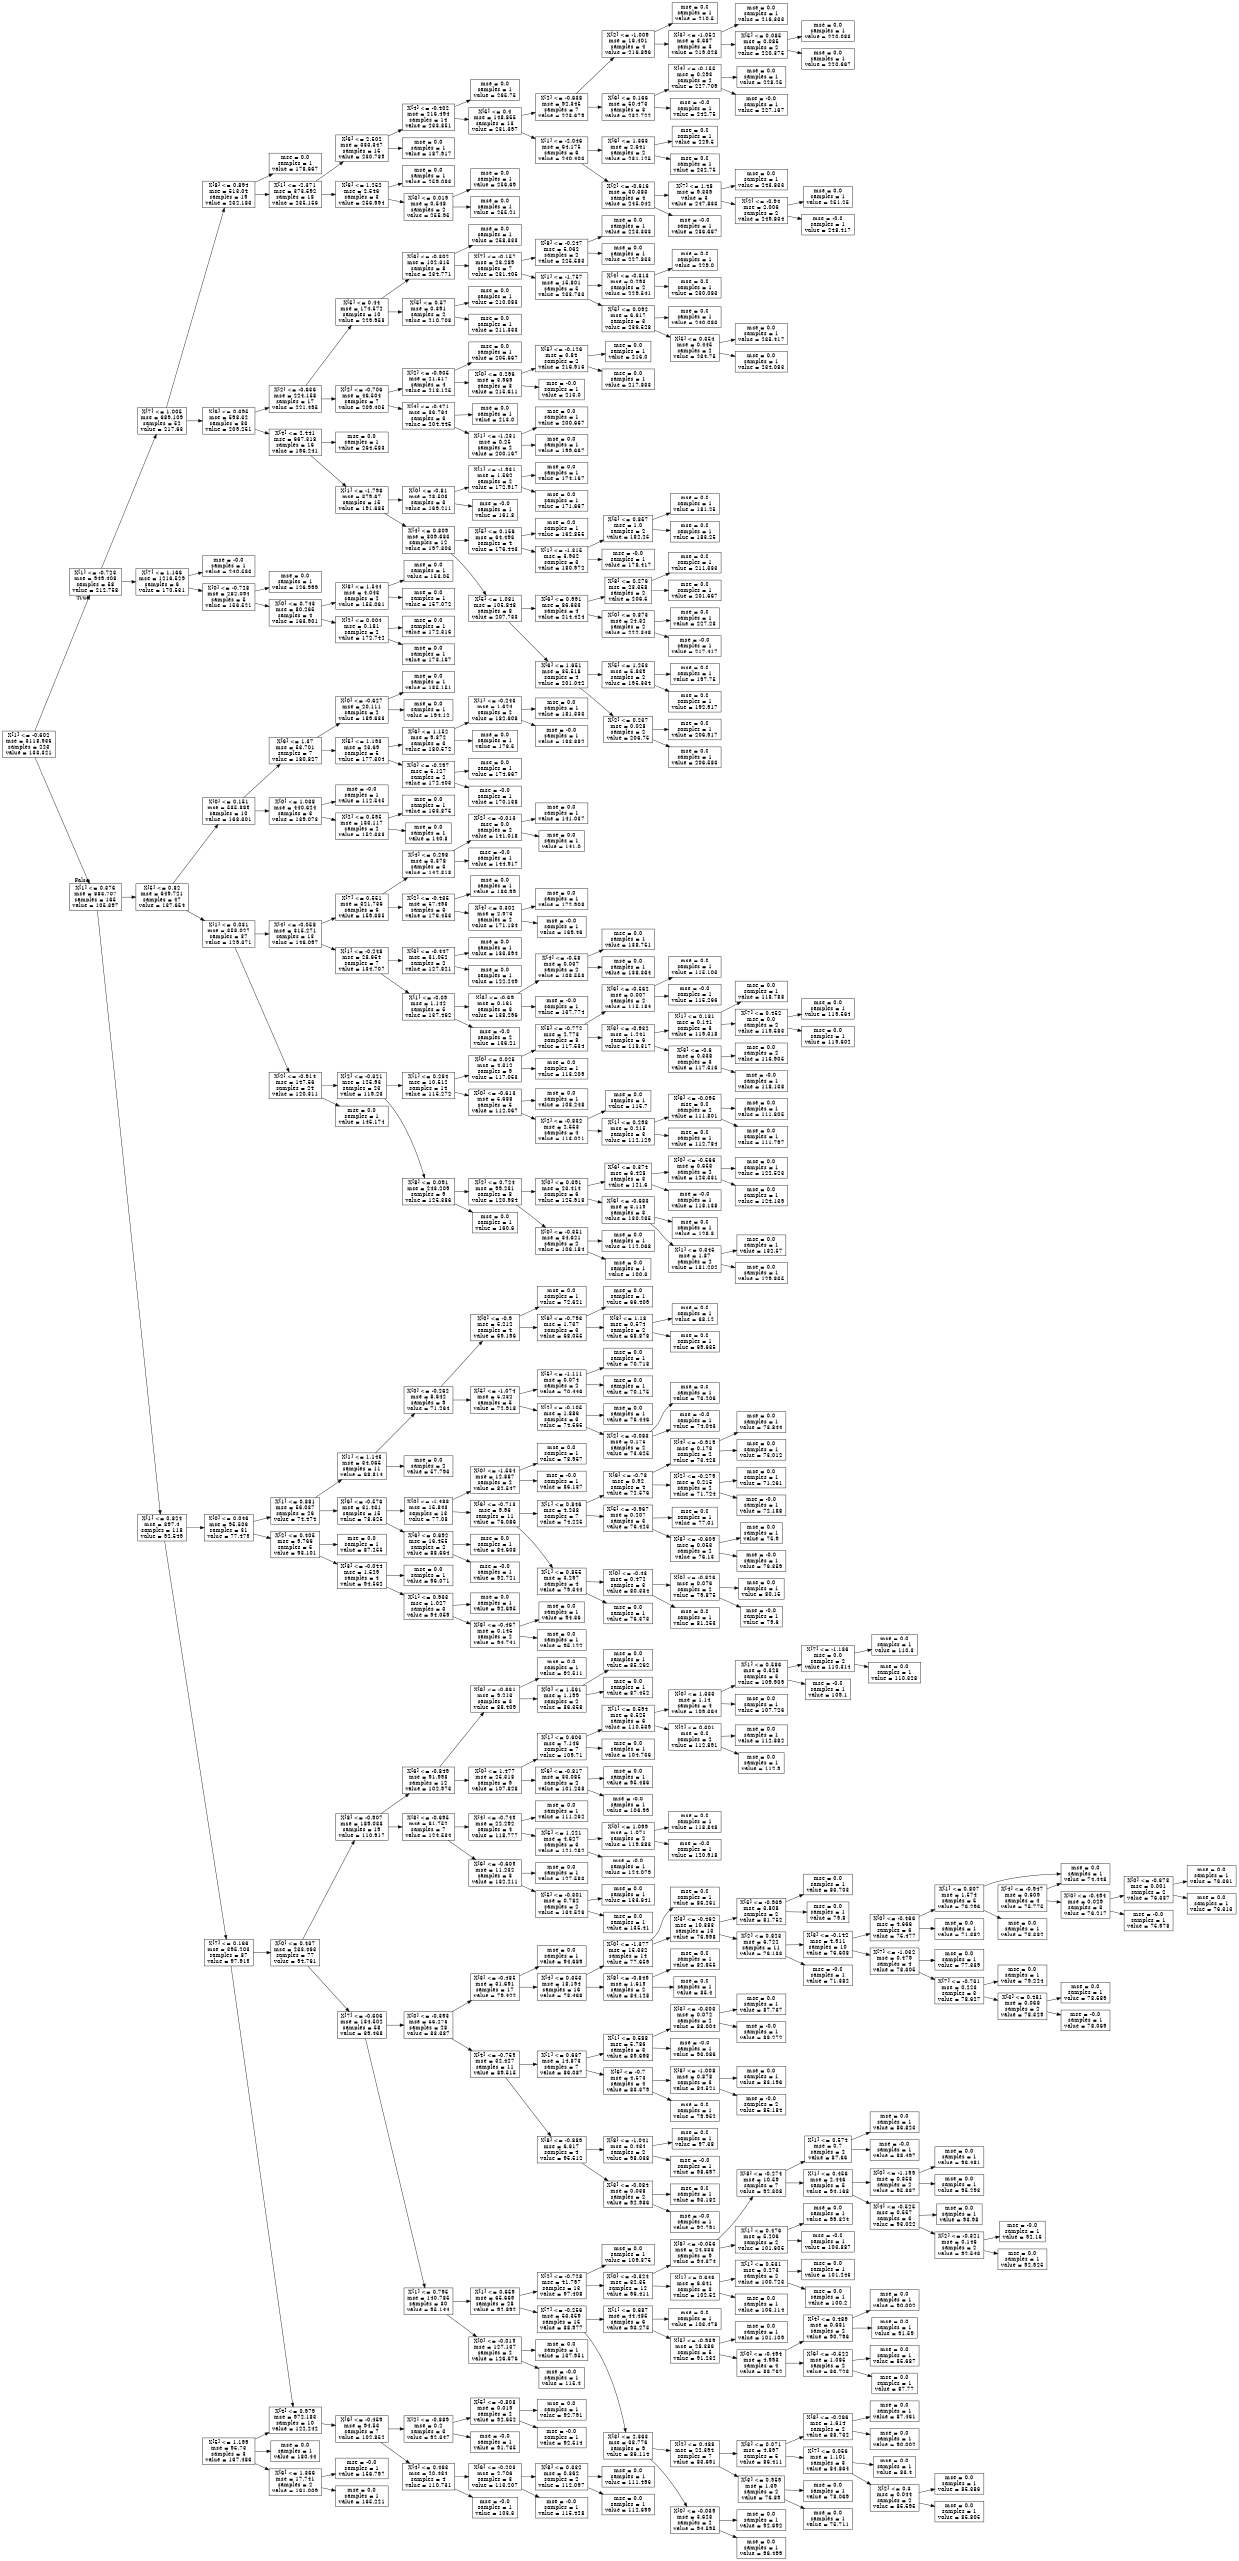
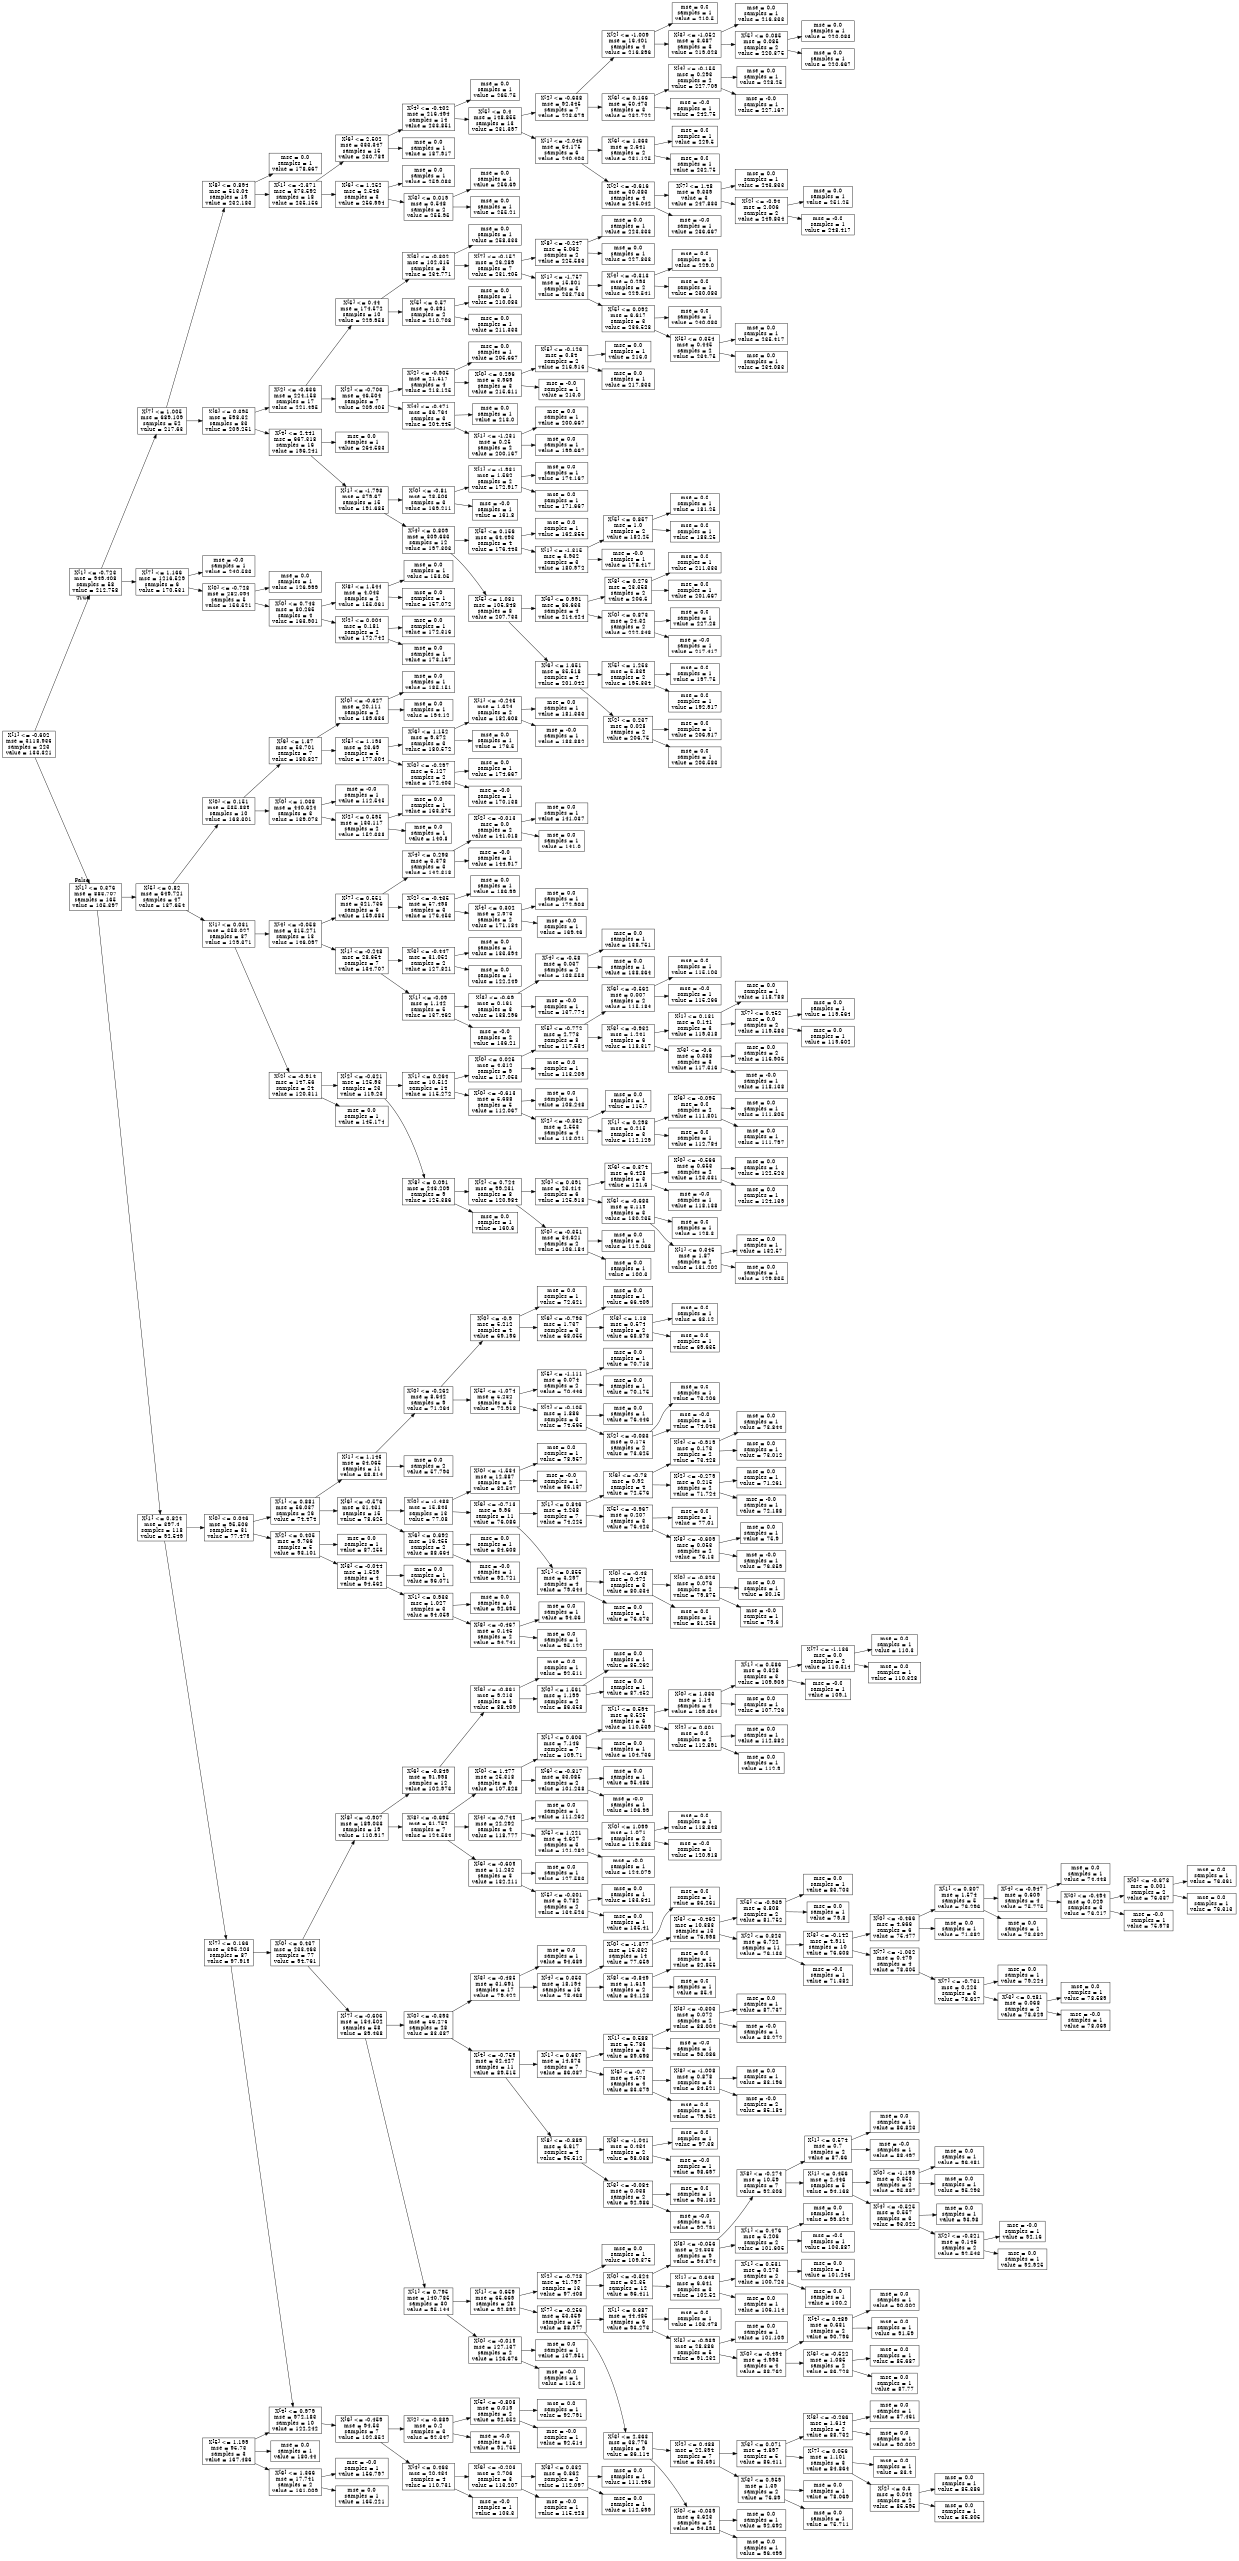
(460, 1780) -> (460, 1805)
(1020, 1877) -> (989, 1898)
(959, 1960) -> none
